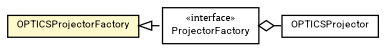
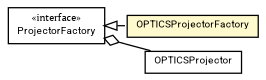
(157, 26) -> (122, 26)
